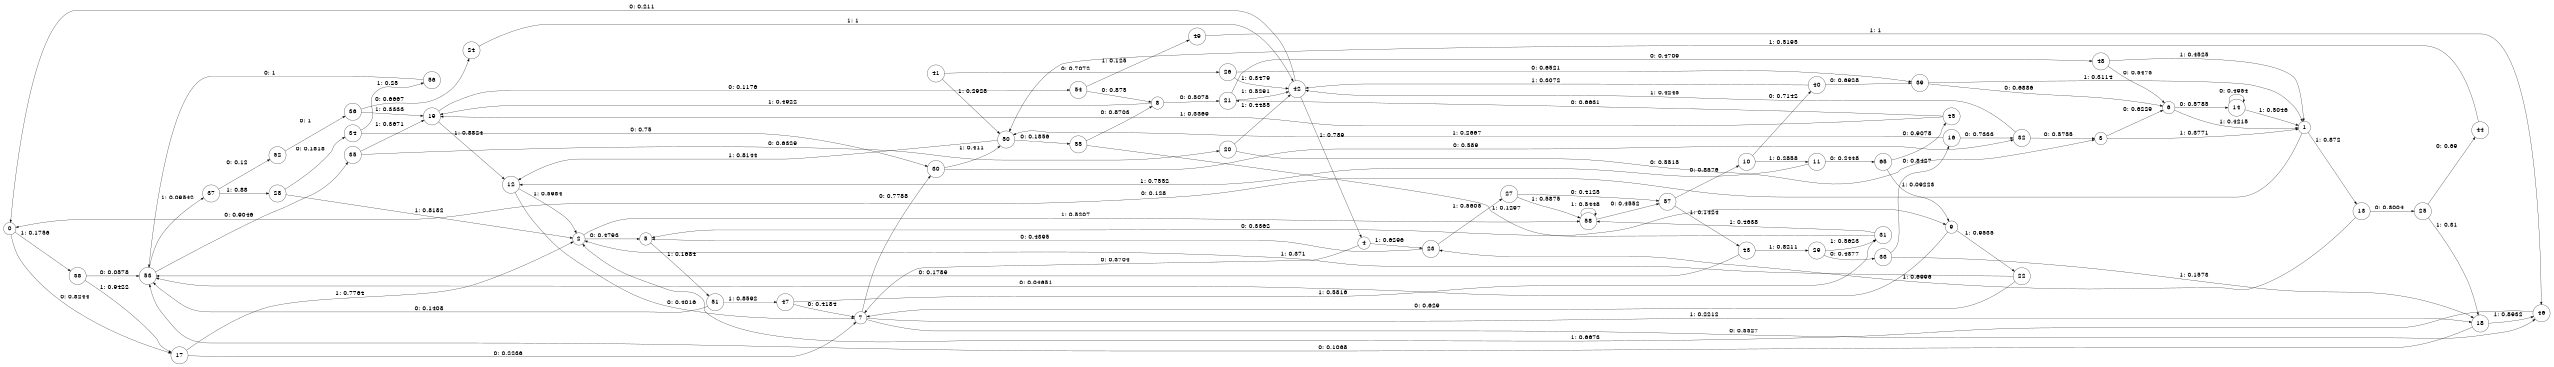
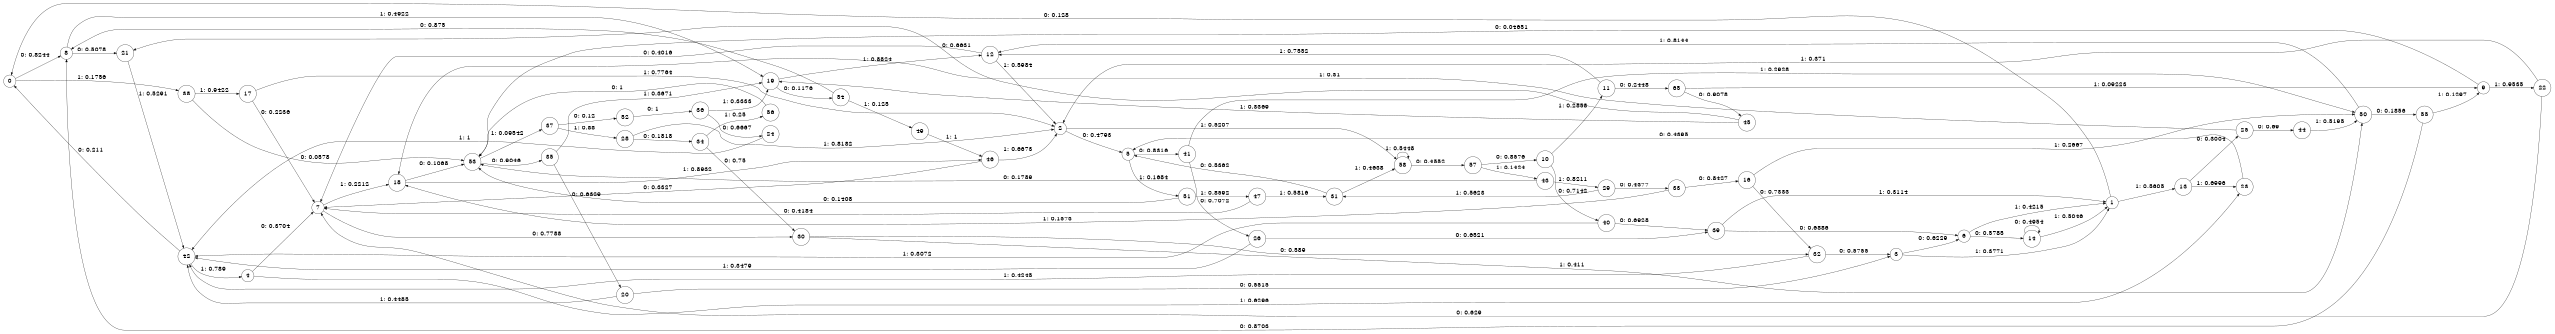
(2101, 61) -> none
(2332, 140) -> (2153, 187)
none -> (1155, 154)
(1509, 194) -> none
(1258, 226) -> (1218, 166)
(75, 311) -> (37, 68)
(1701, 334) -> (655, 192)
